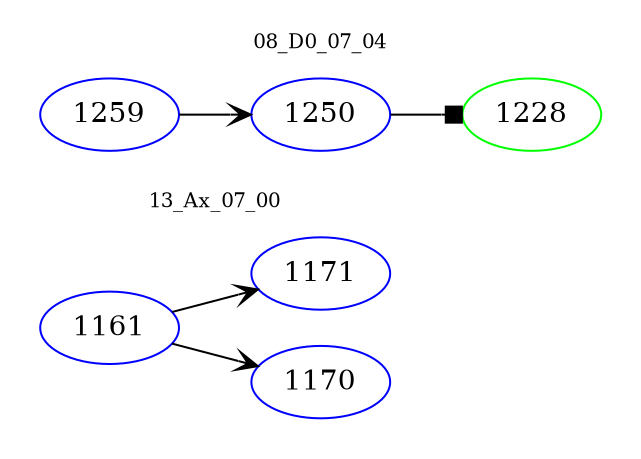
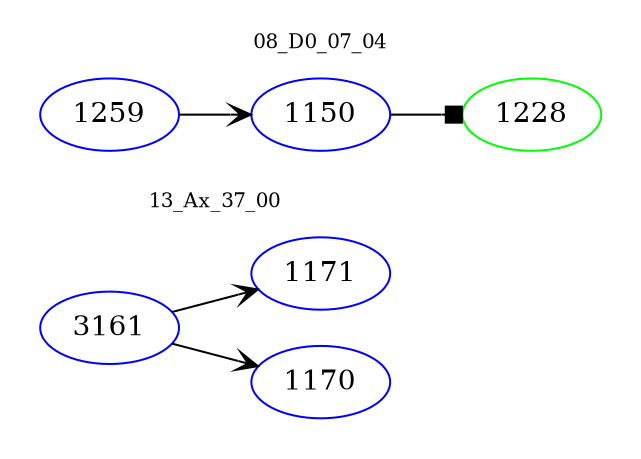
(321, 115) -> (321, 115)
(215, 202) -> (215, 202)
(110, 328) -> (110, 328)
